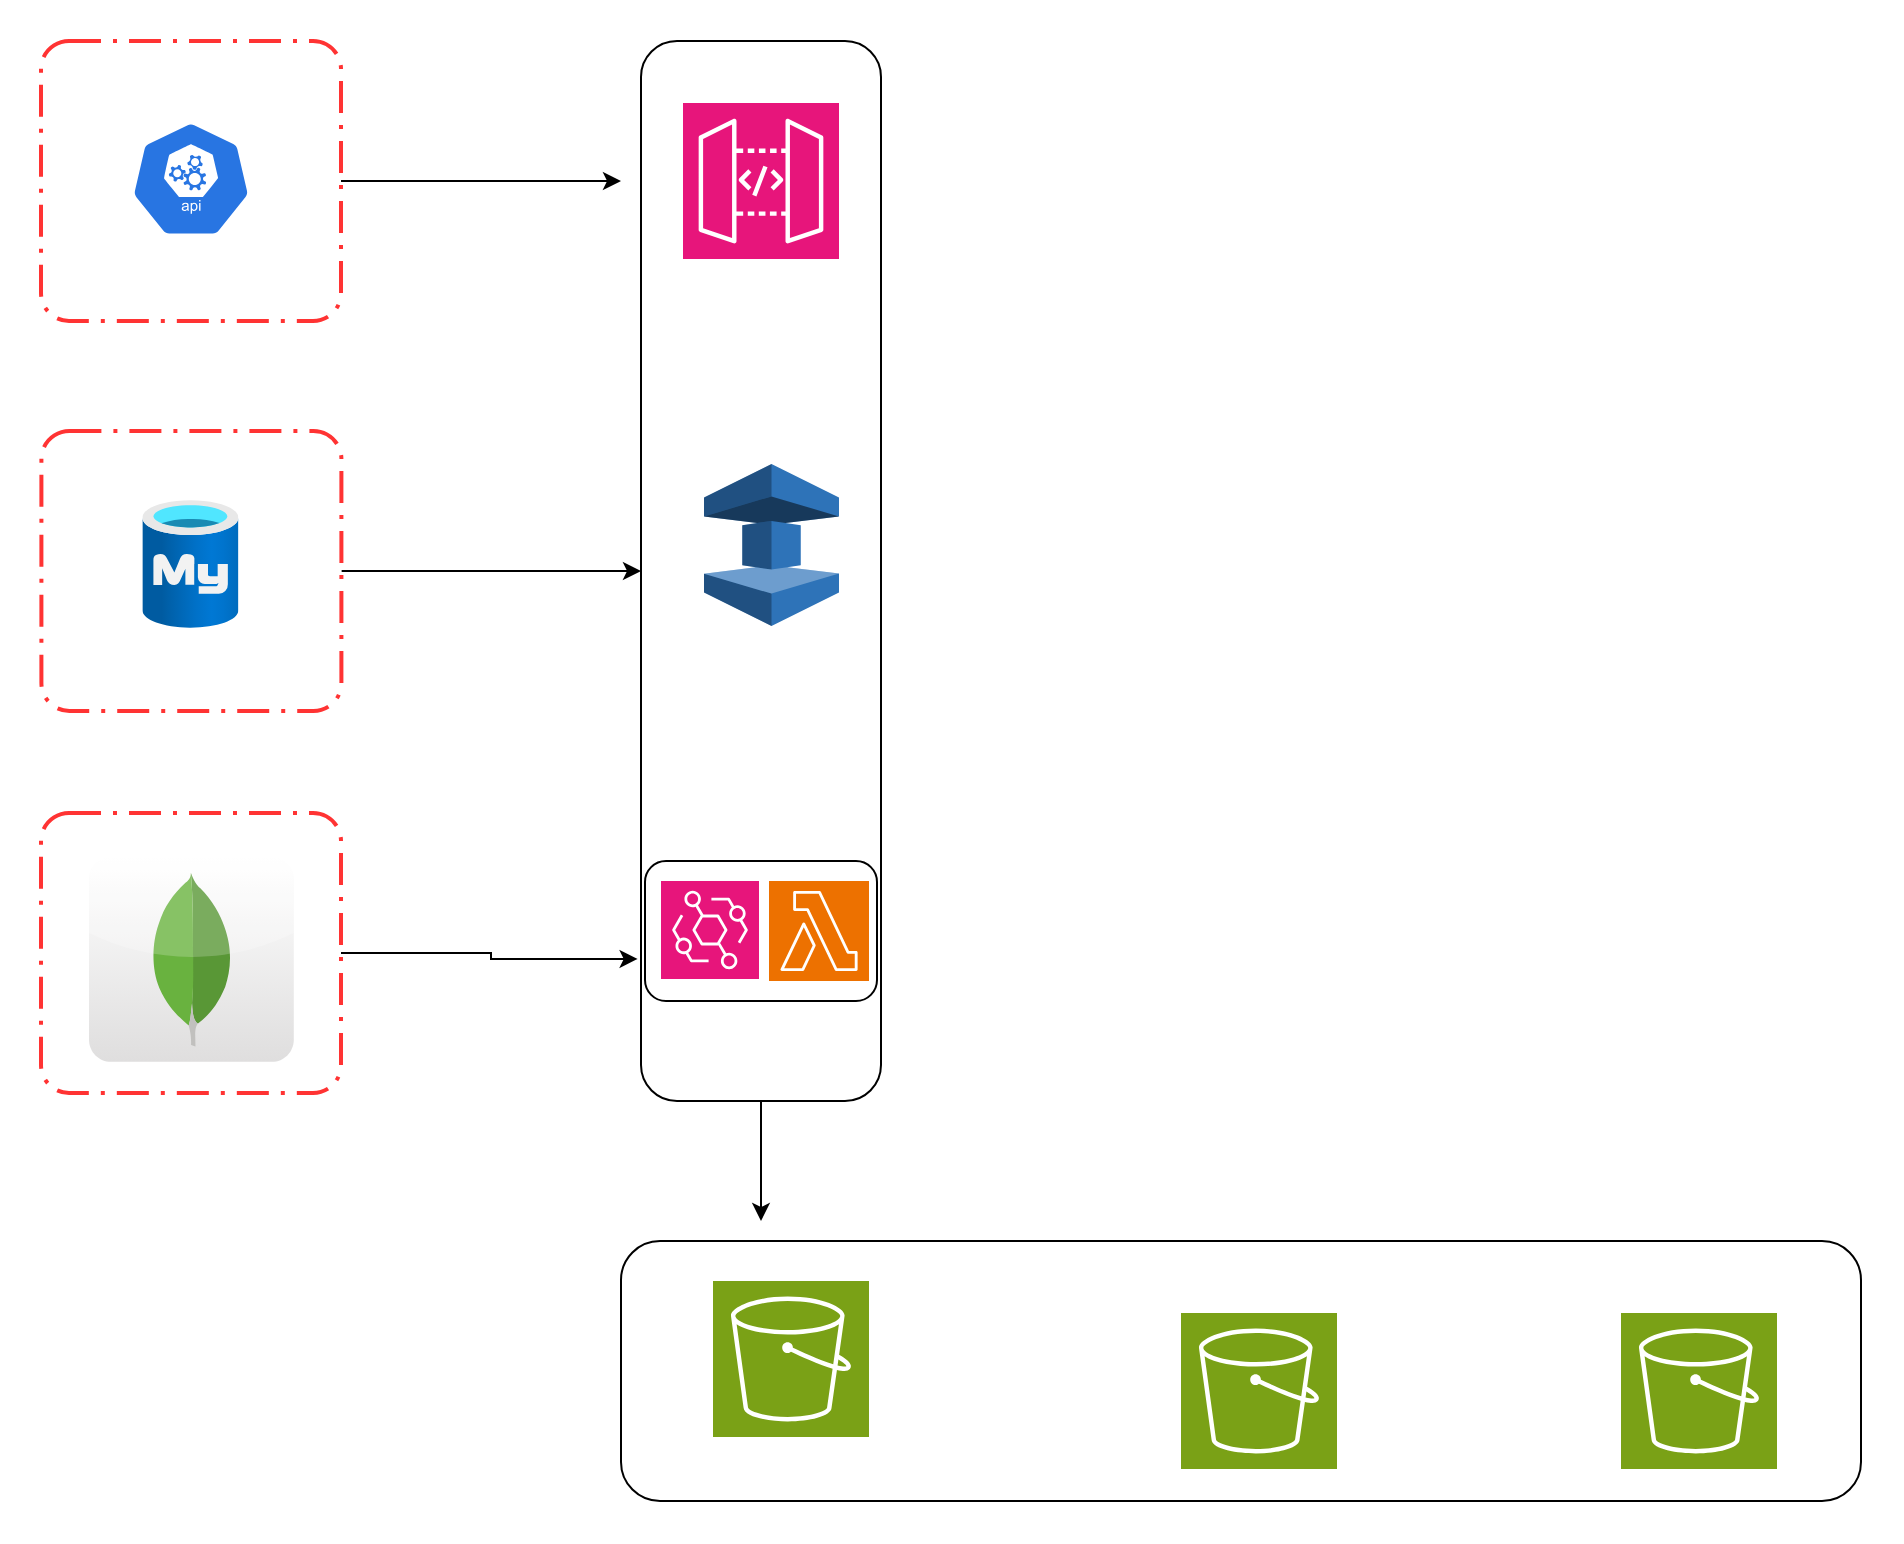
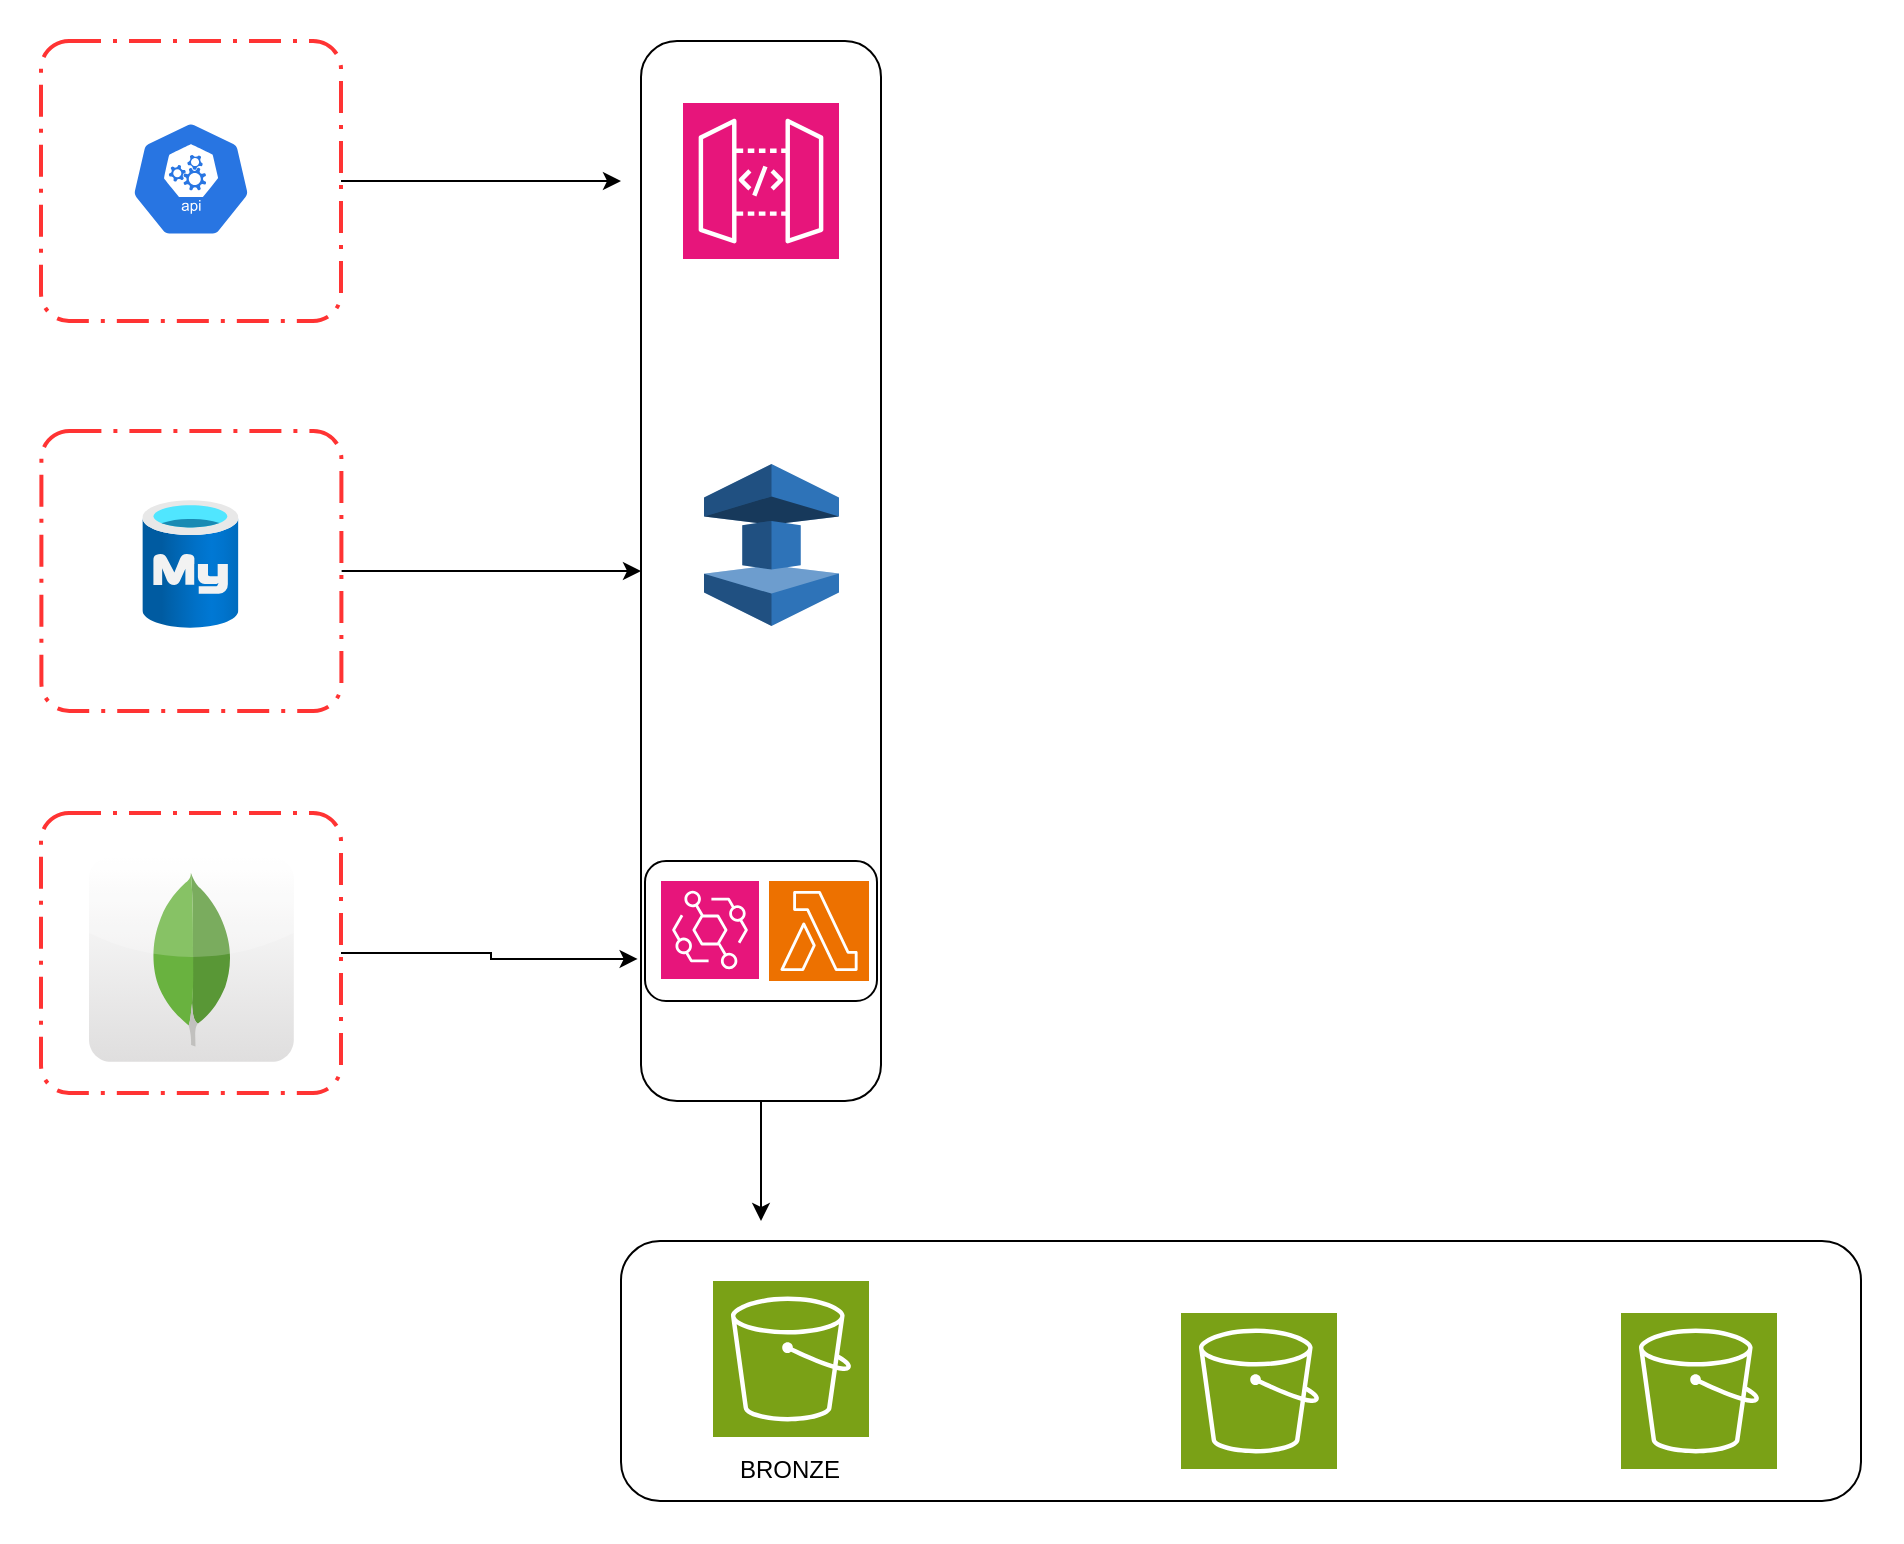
none -> (791, 1471)
